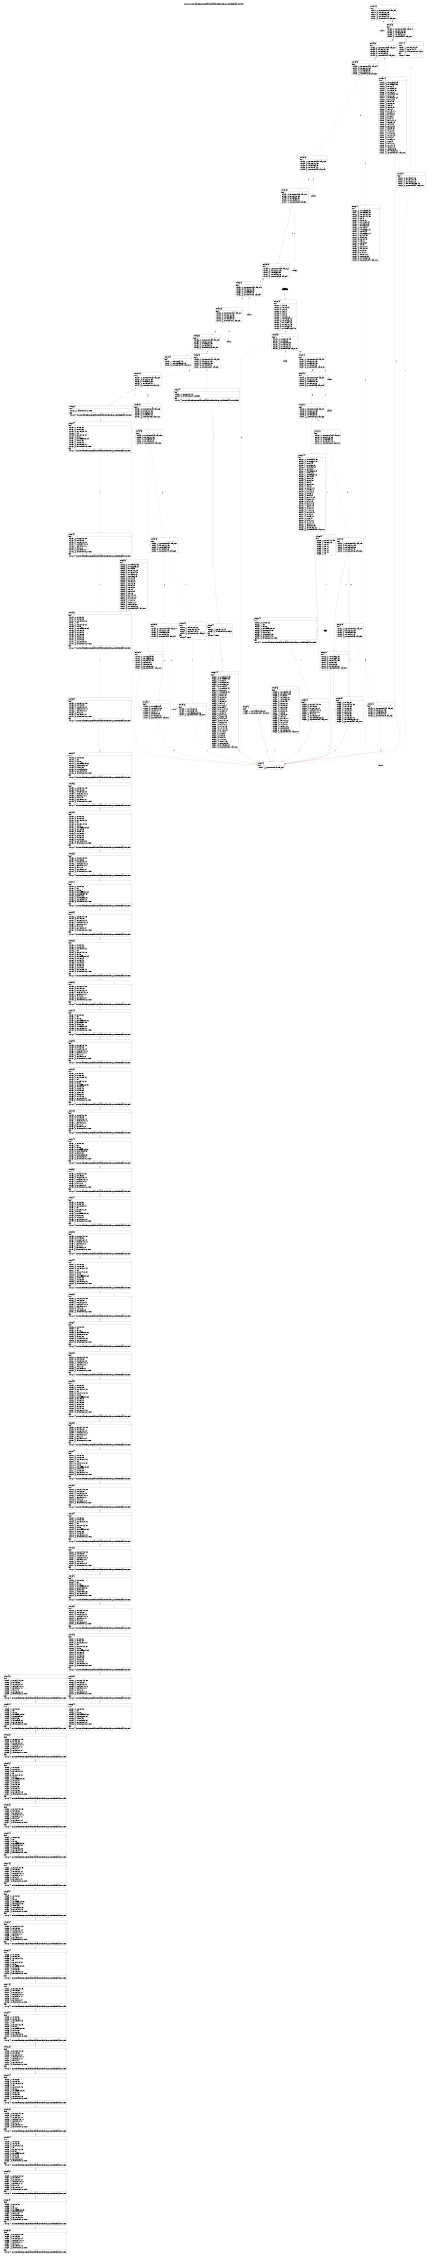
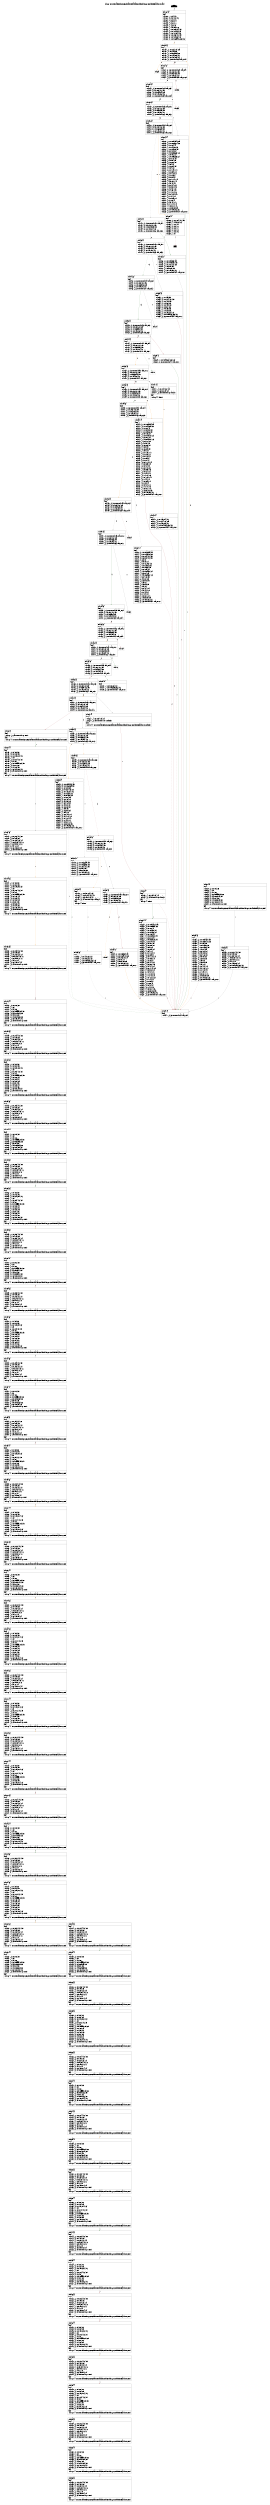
none -> (137, 327)
